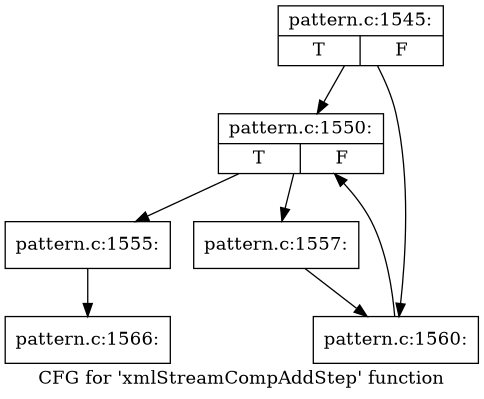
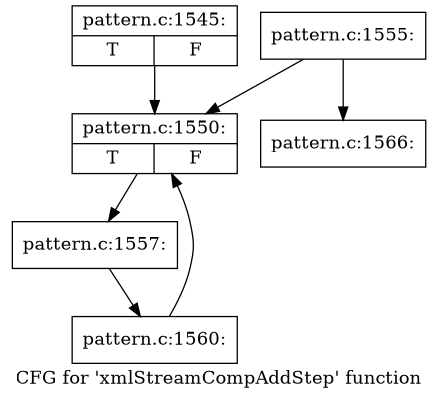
(405, 183) -> none
(193, 195) -> (260, 83)
